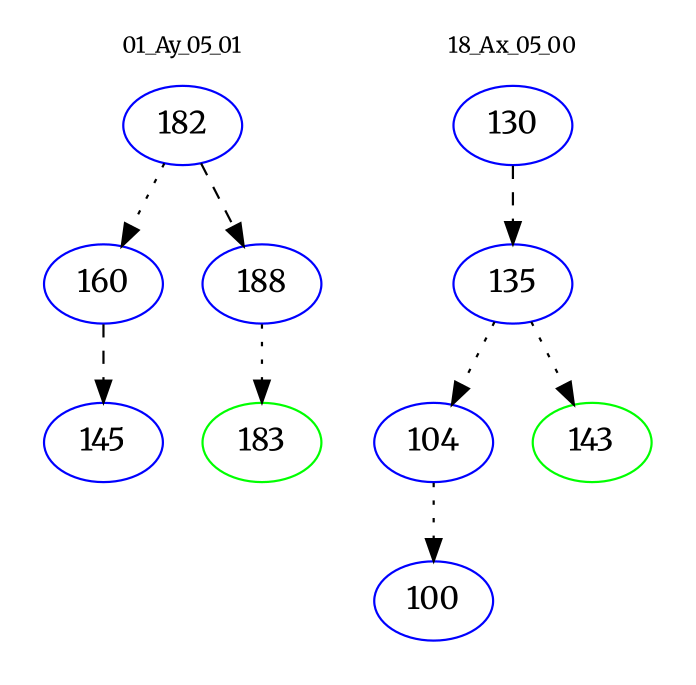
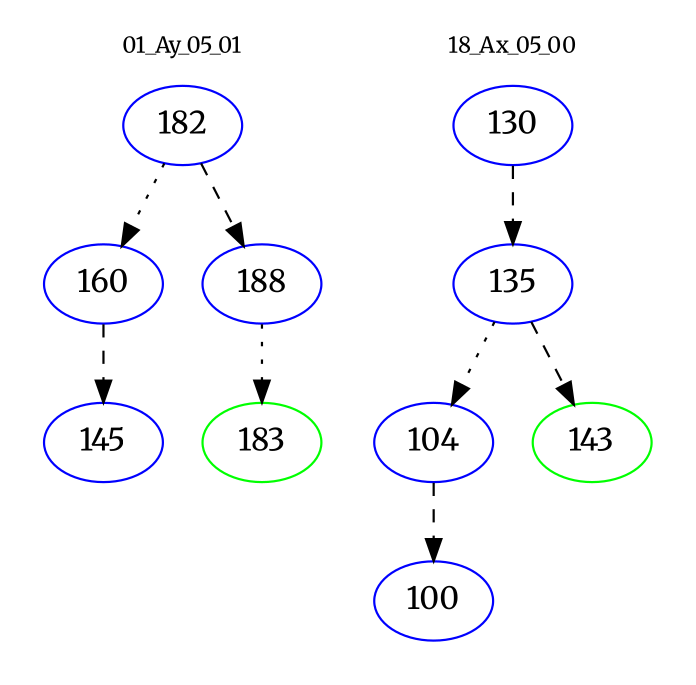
(547, 353) -> (547, 353)
(434, 511) -> (434, 511)
